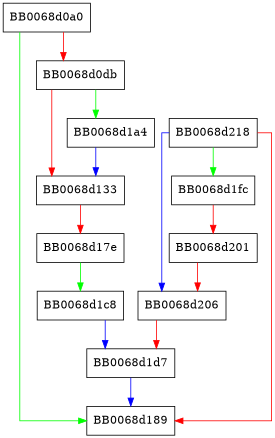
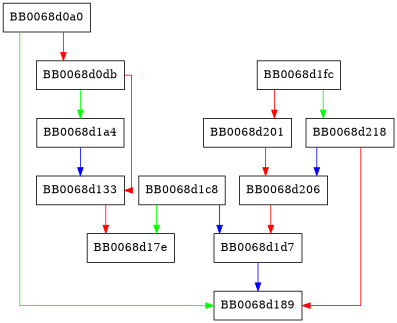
(213, 158) -> (323, 100)
(80, 273) -> (157, 215)
